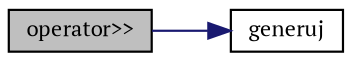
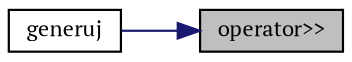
(180, 31) -> (149, 31)
